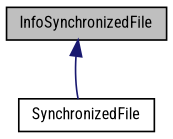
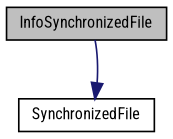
(76, 78) -> (97, 61)
